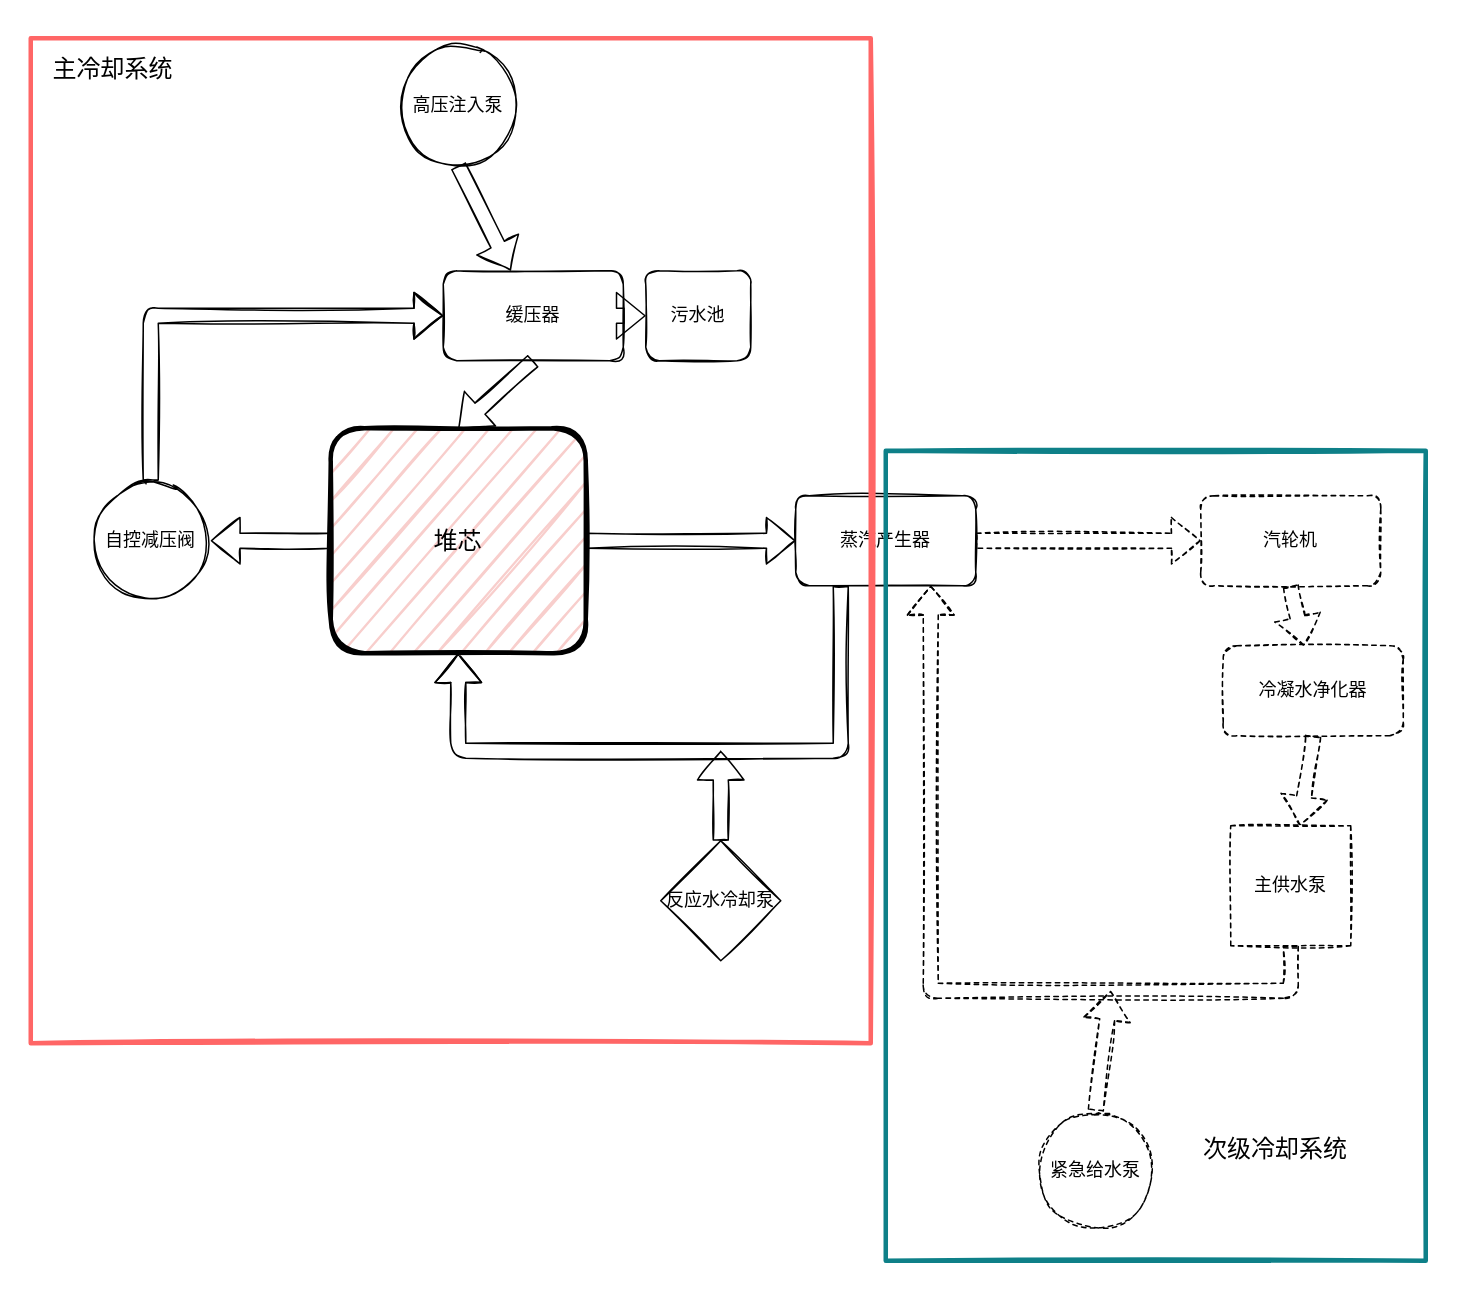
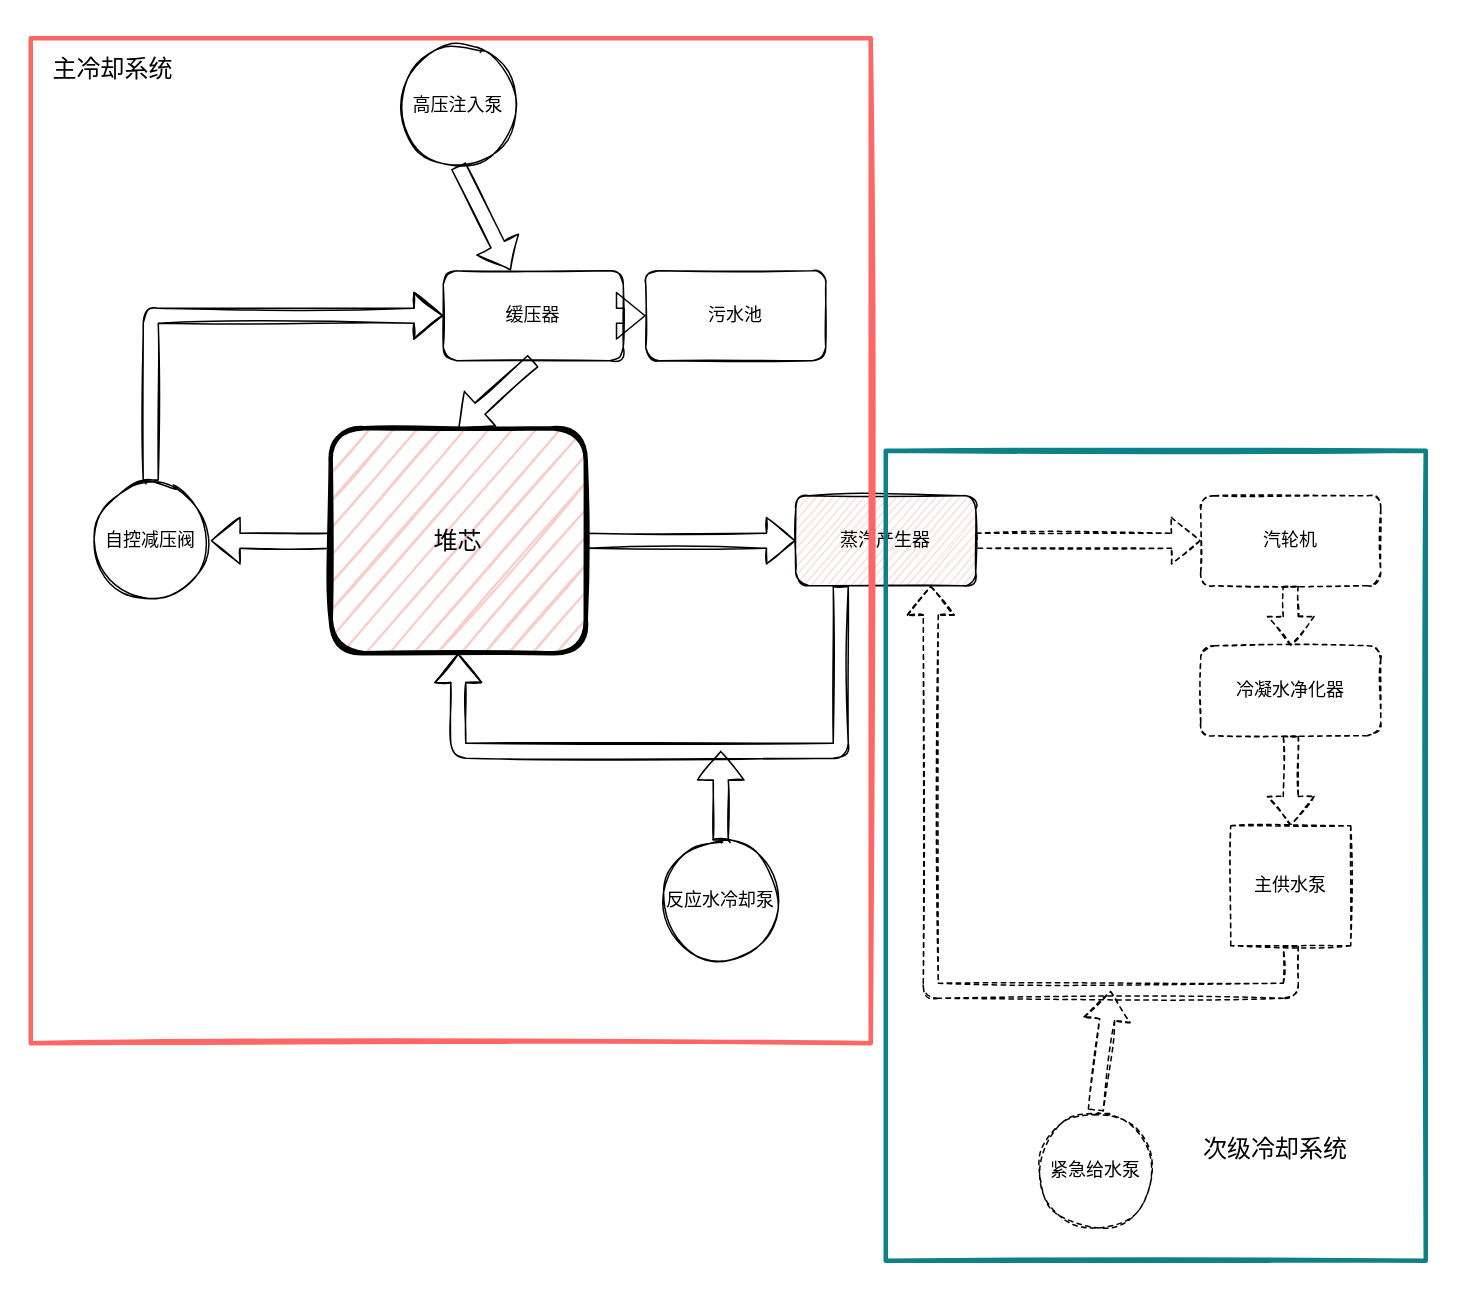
(698, 316) -> (736, 316)
(886, 541) -> (886, 541)
(1313, 691) -> (1291, 691)
(721, 901) -> (721, 901)
